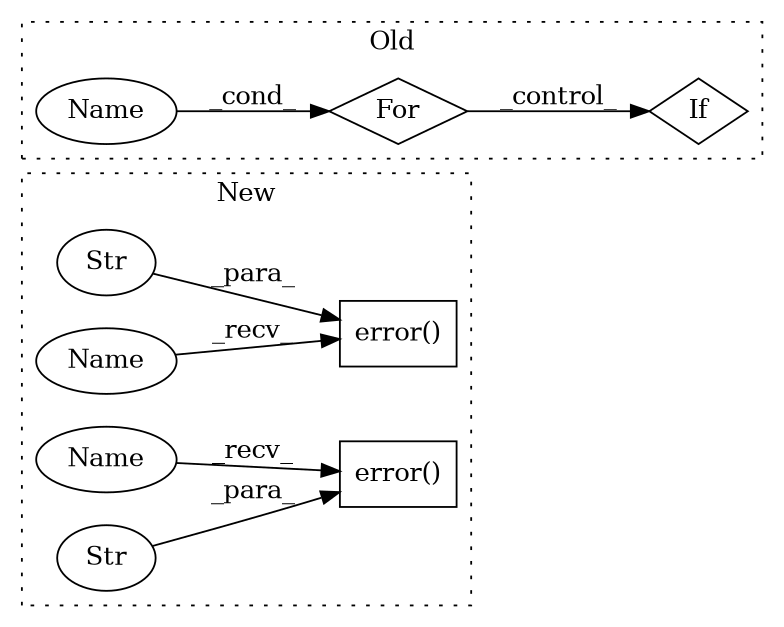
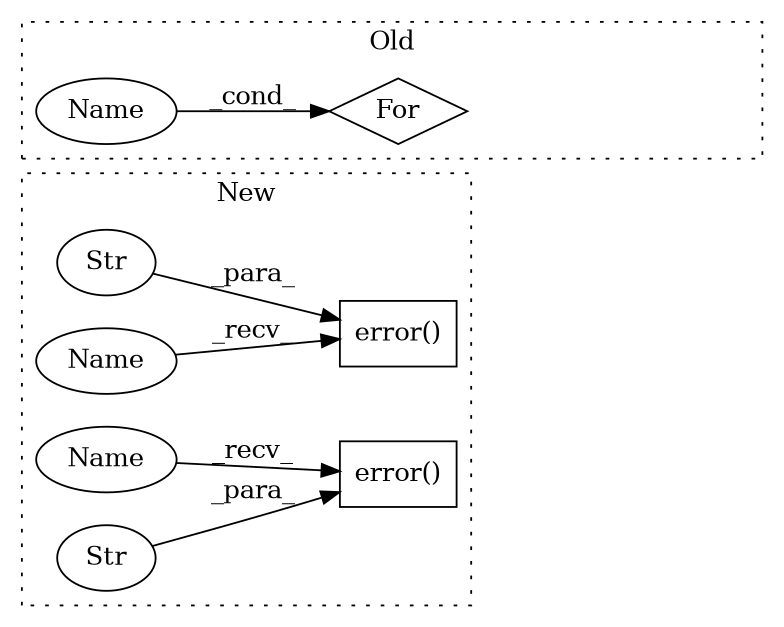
(699, 111) -> none
